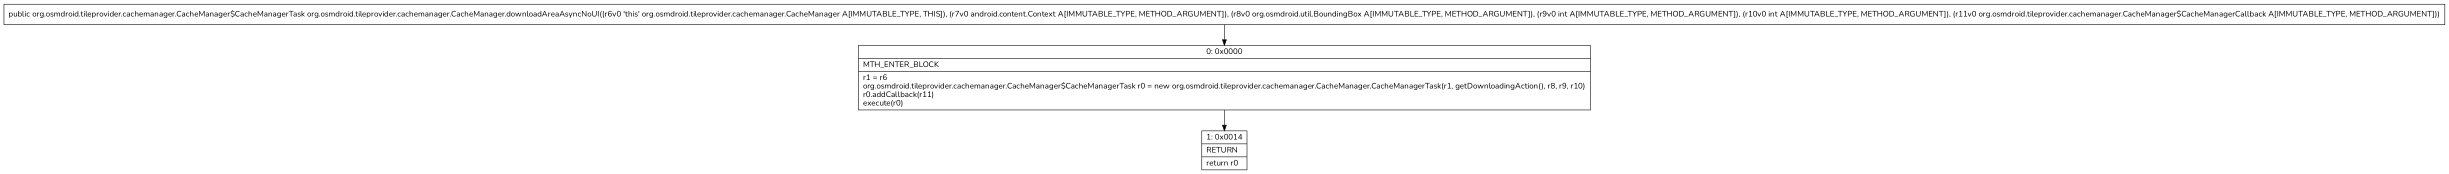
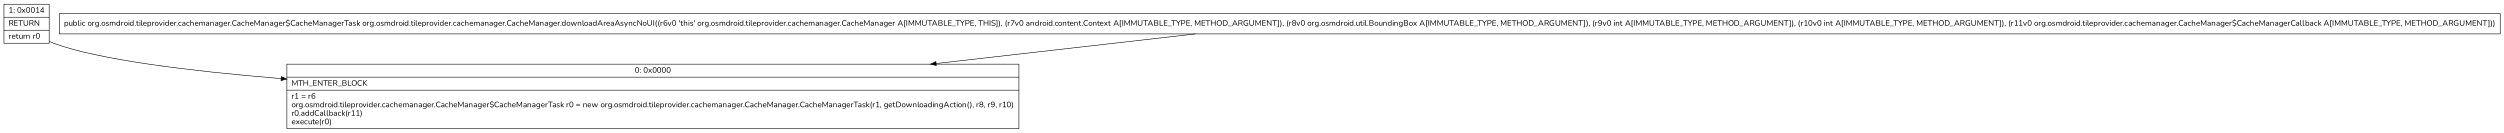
(1224, 118) -> (164, 66)
